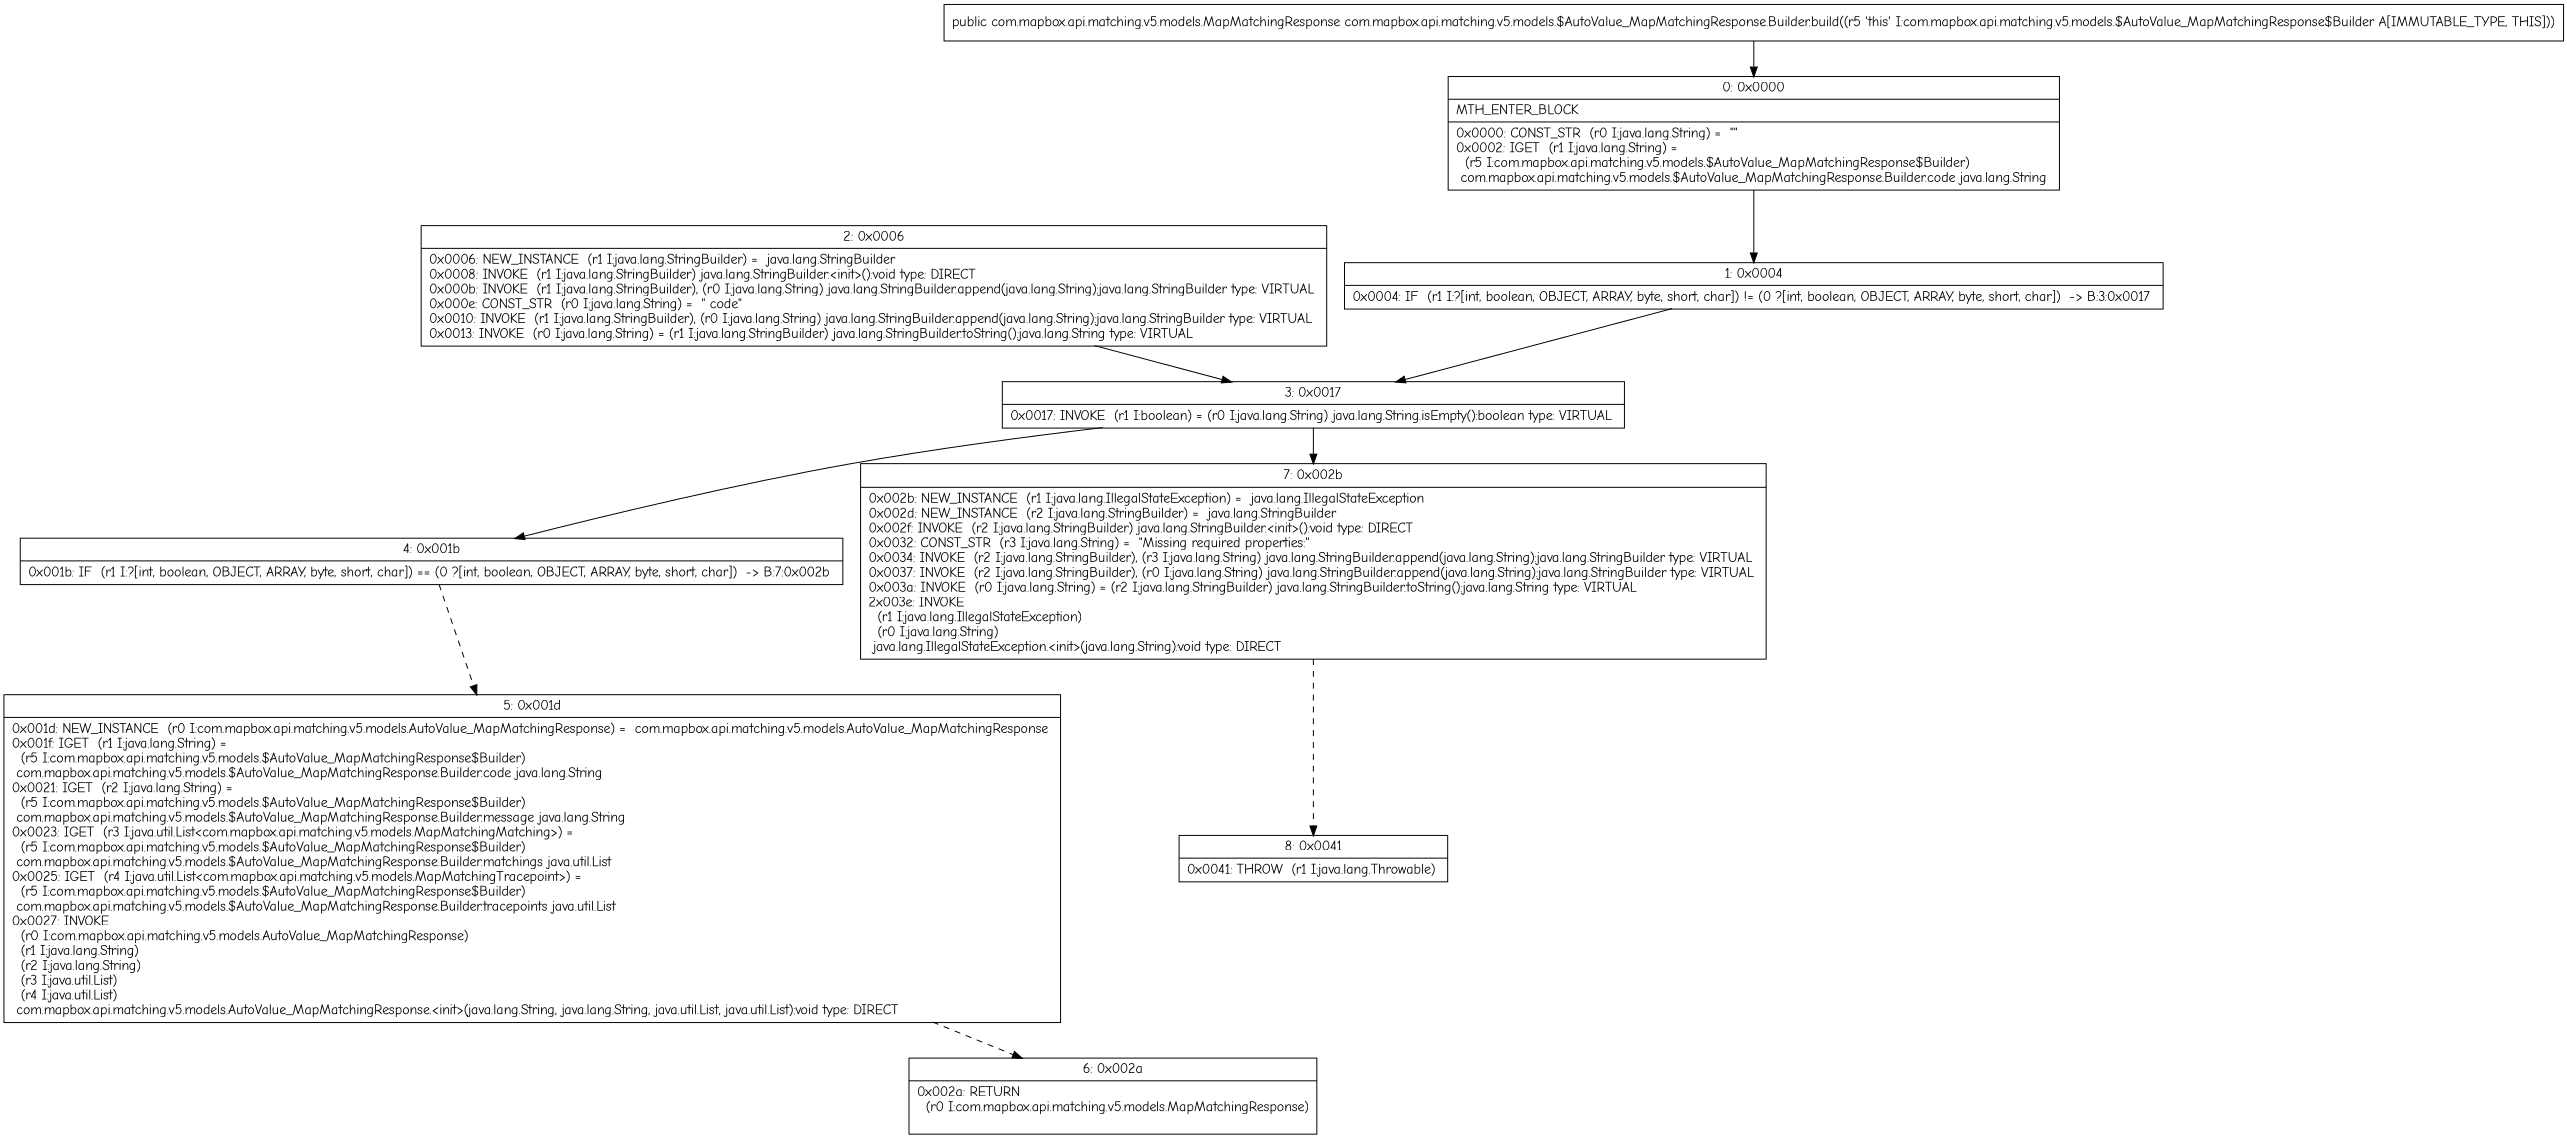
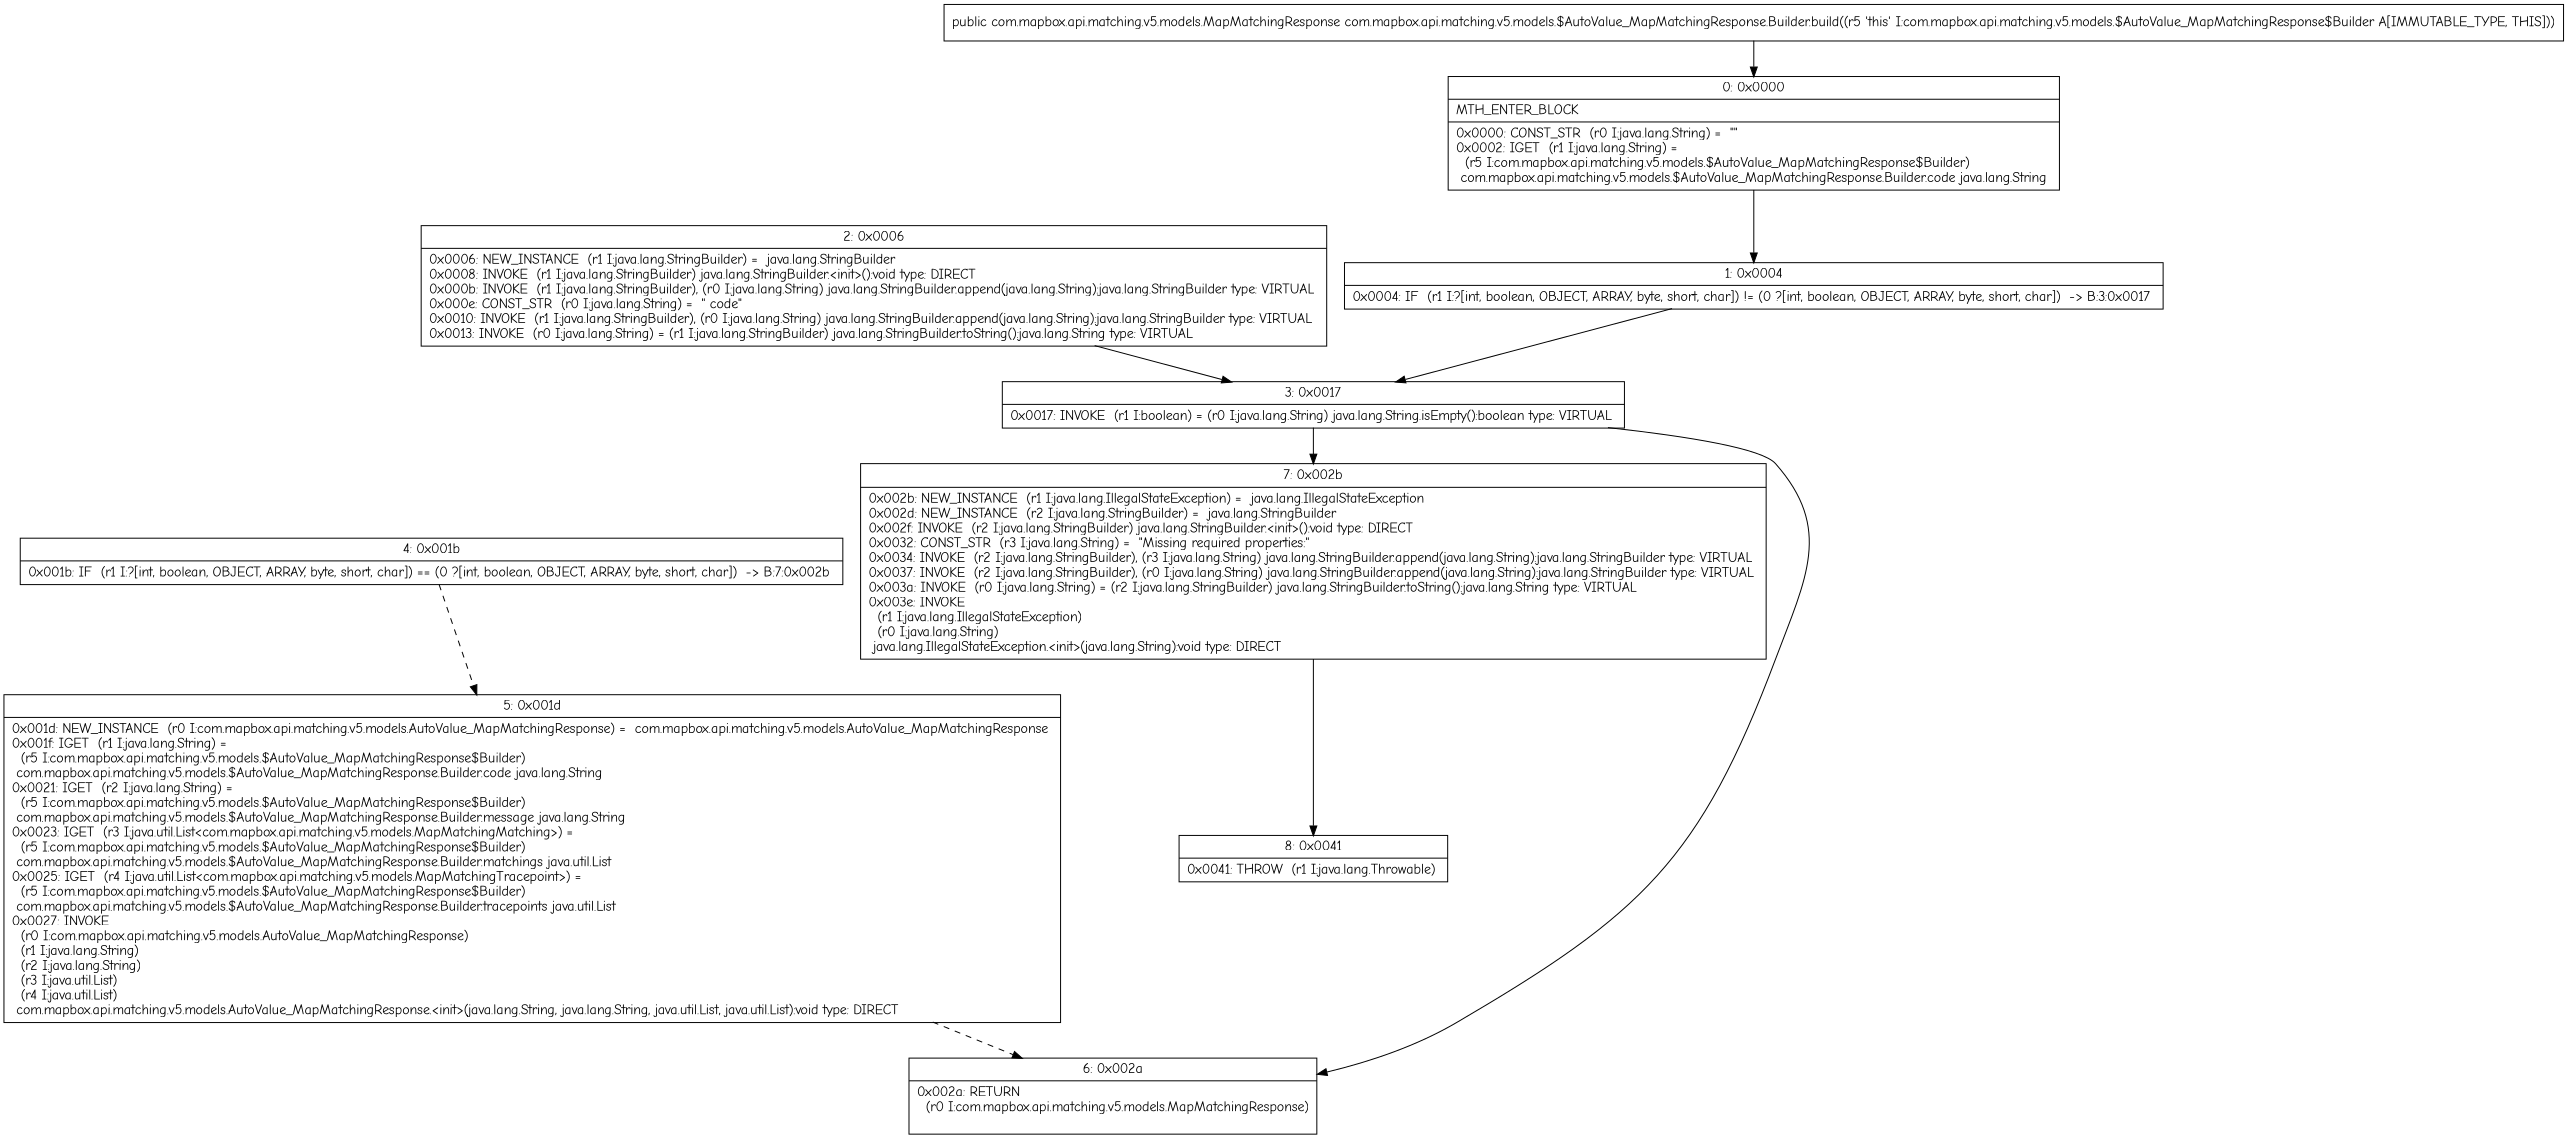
(811, 471) -> (1725, 776)
(921, 602) -> (921, 602)
(1313, 742) -> (1313, 742)
